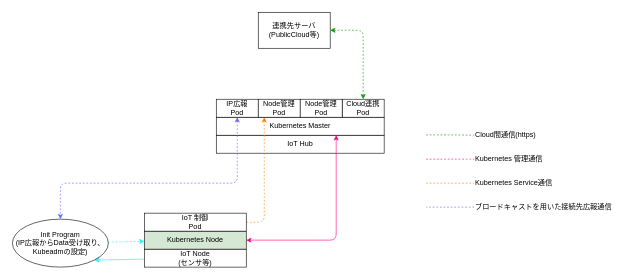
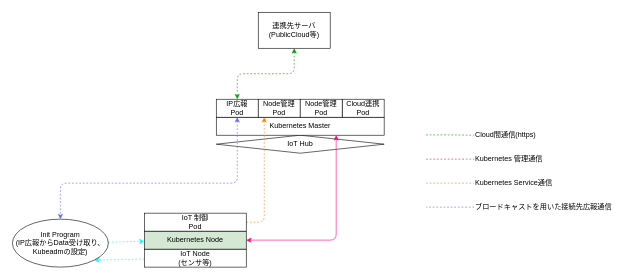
(363, 93) -> (237, 93)
(300, 144) -> (300, 144)
(122, 260) -> (122, 260)
